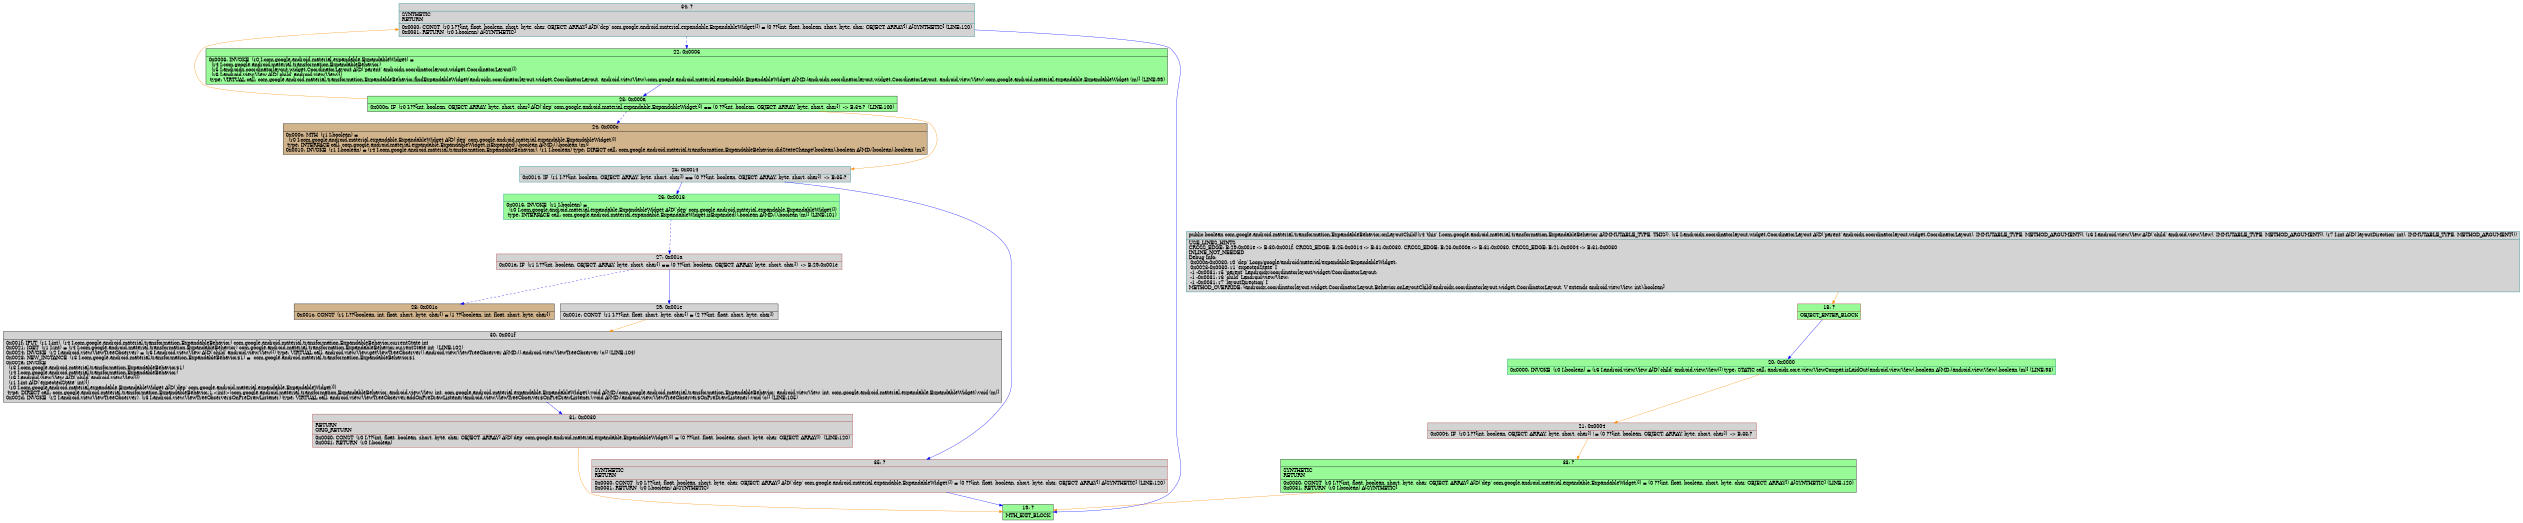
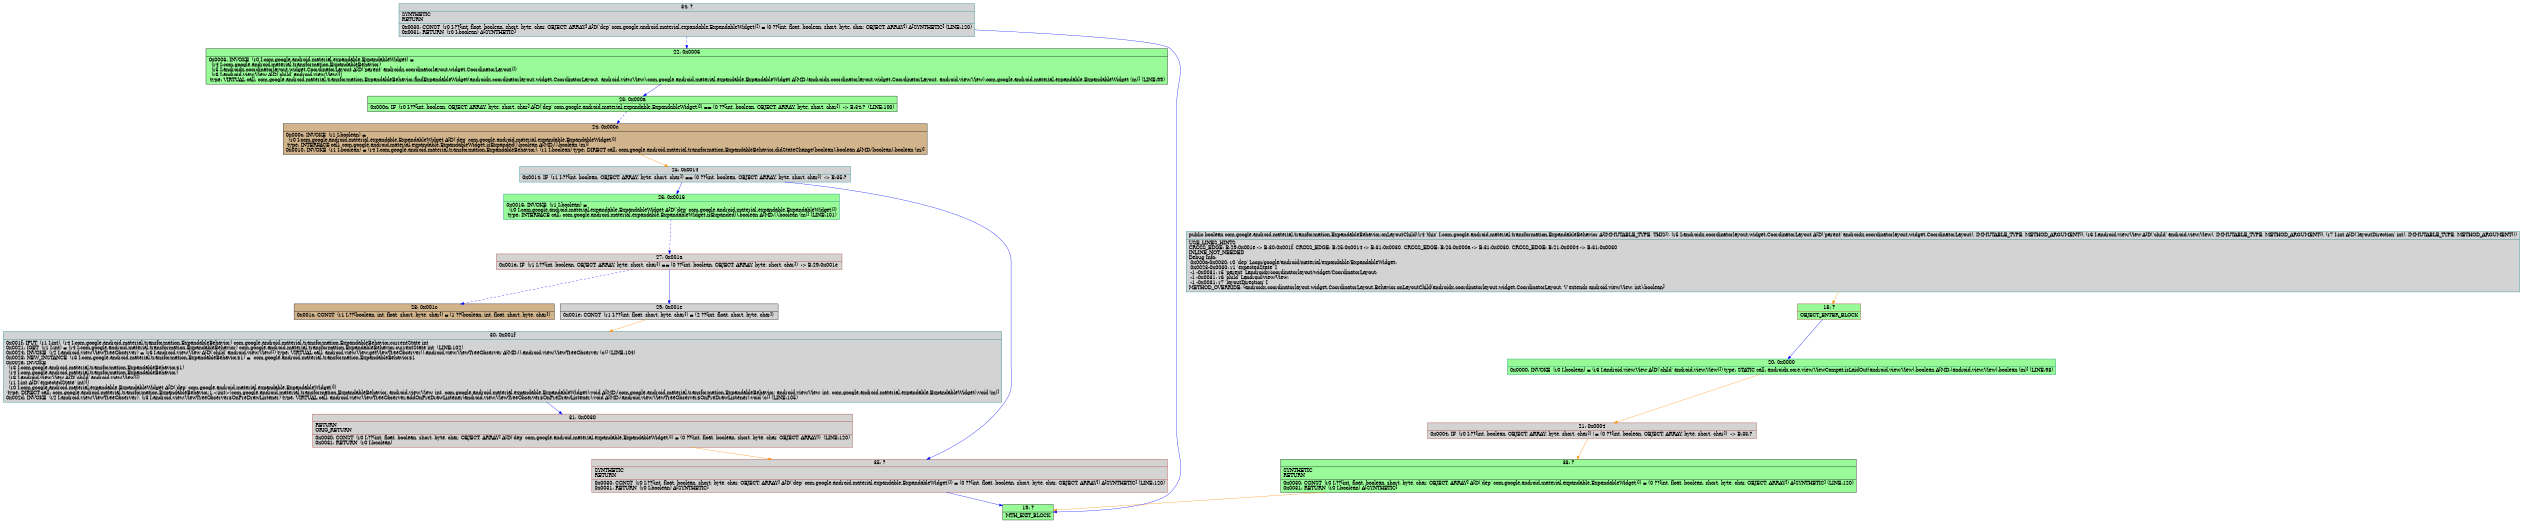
(199, 53) -> none
(930, 124) -> (652, 160)
(323, 135) -> (327, 135)
(503, 367) -> (503, 367)
(770, 507) -> (729, 453)
